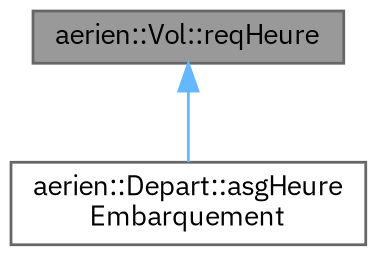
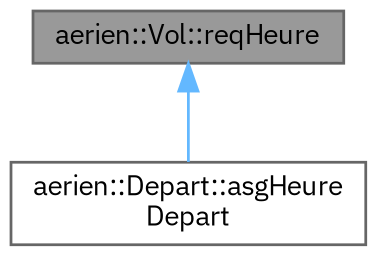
(188, 204) -> (188, 204)
